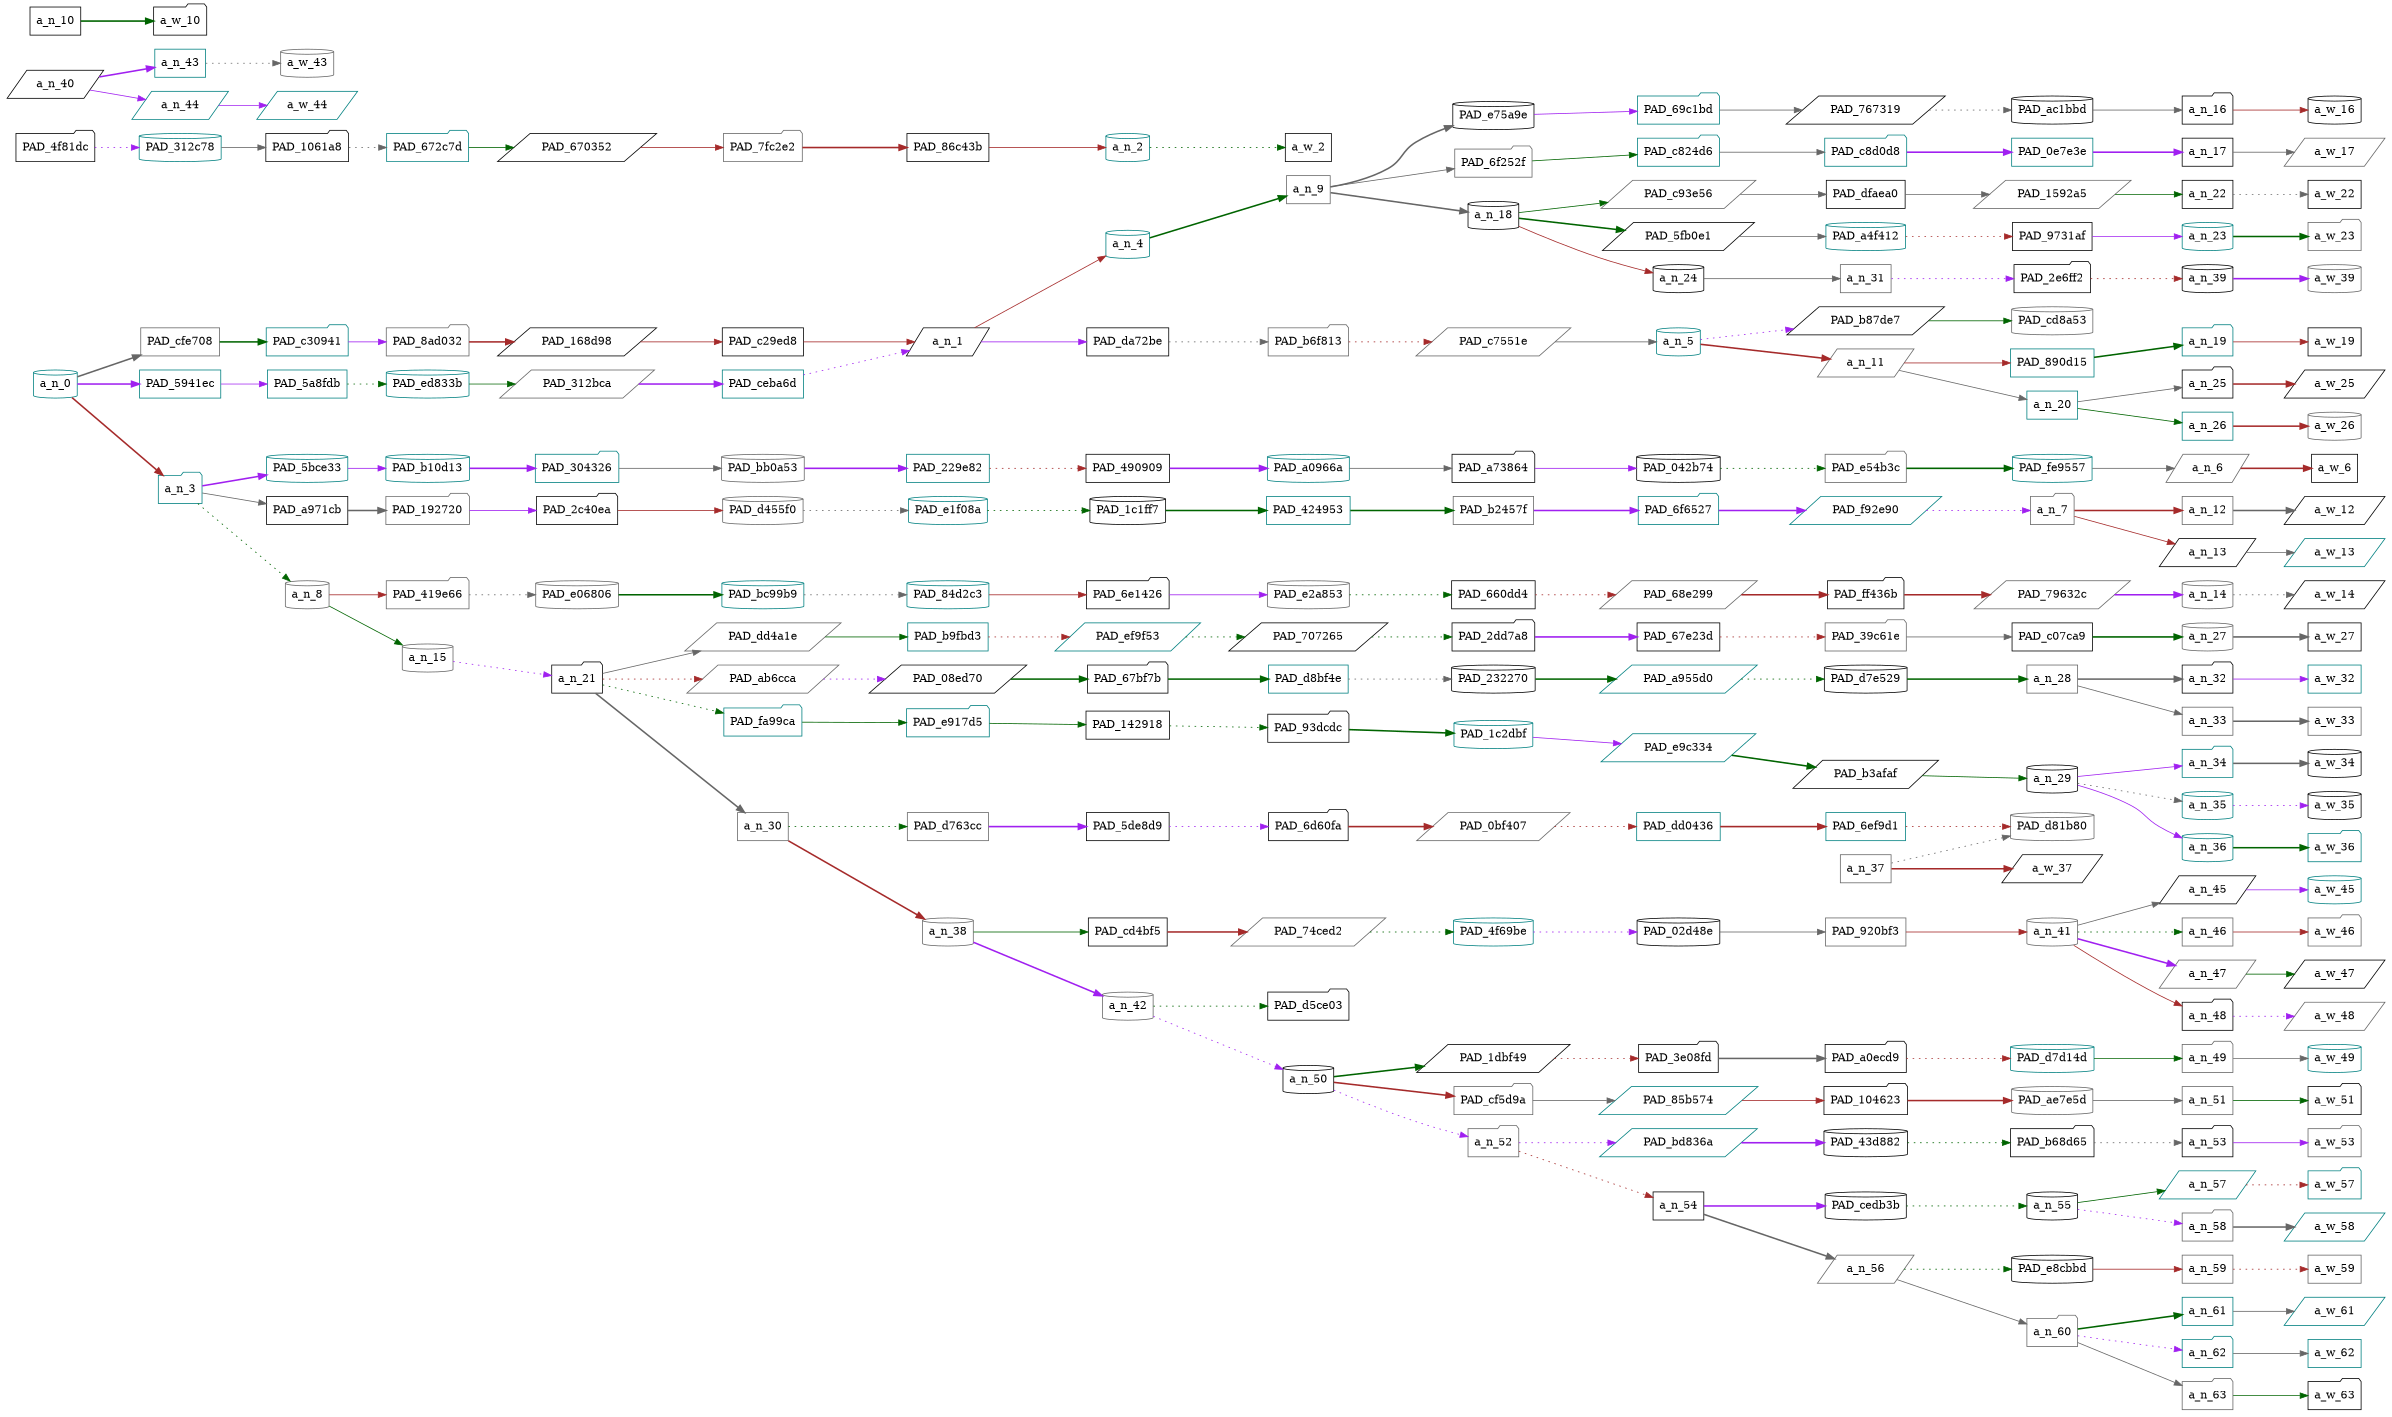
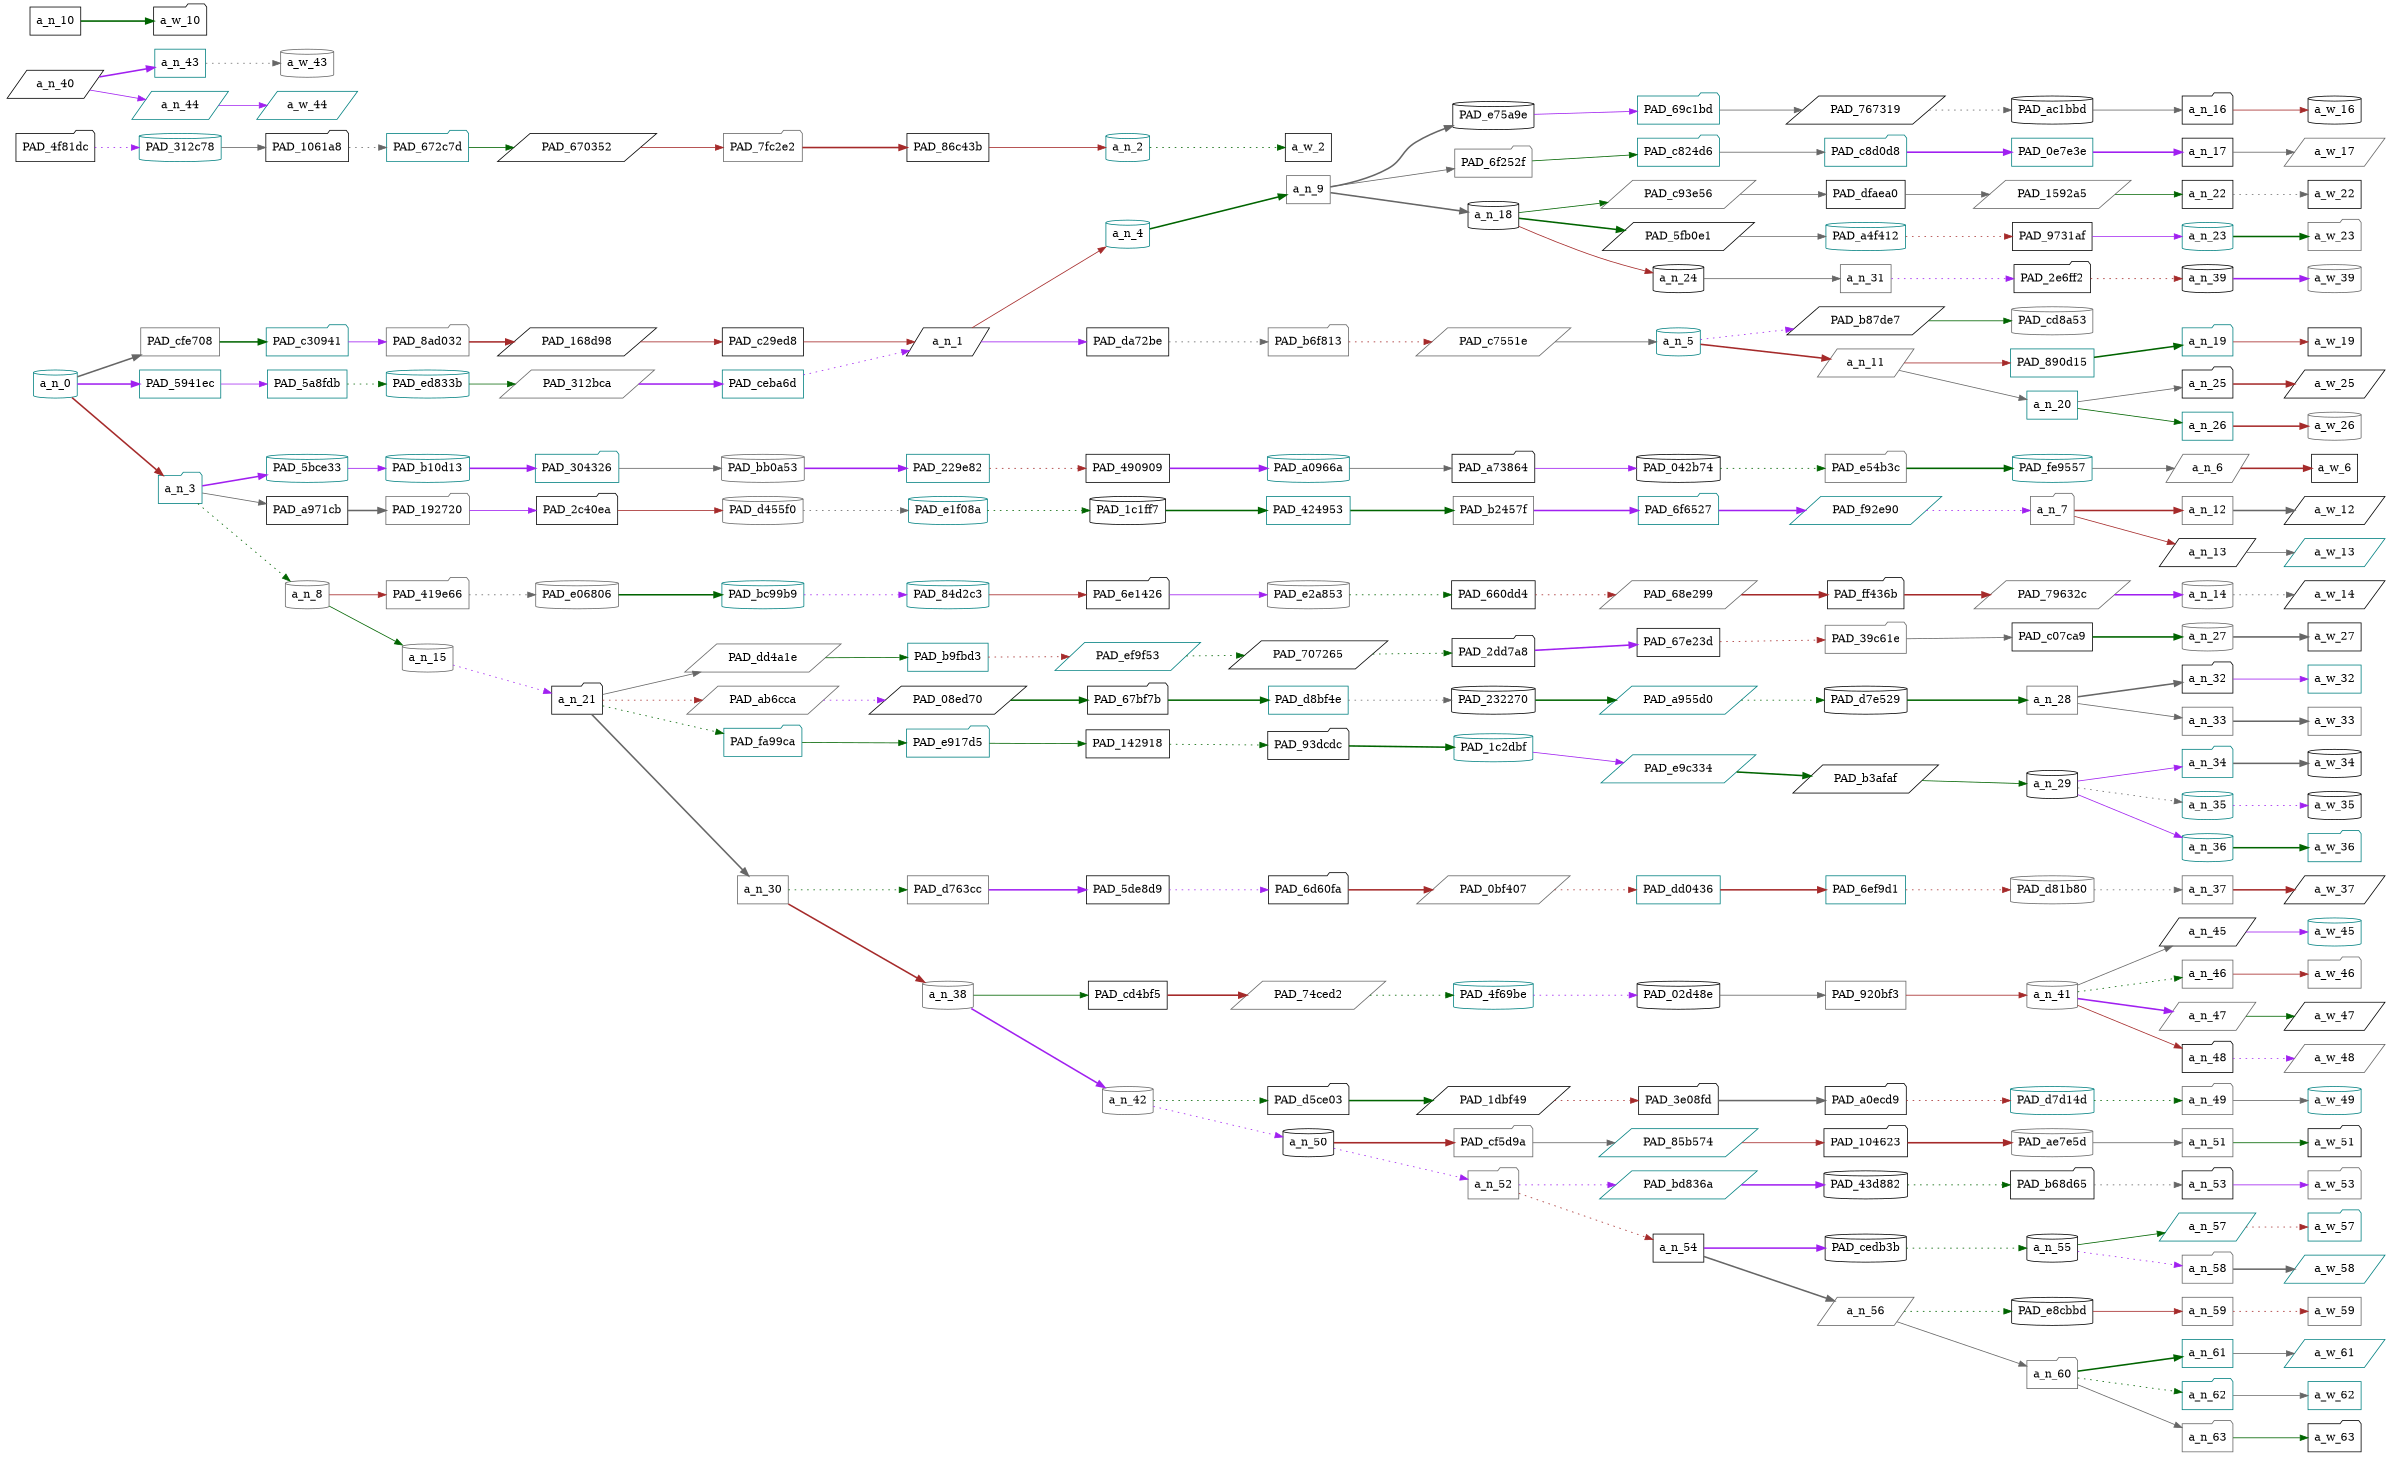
(851, 595) -> (851, 595)
(1947, 850) -> (2134, 890)
(2134, 1058) -> (2134, 1101)
(1375, 1072) -> (1387, 1101)
(2126, 1342) -> (2126, 1385)
